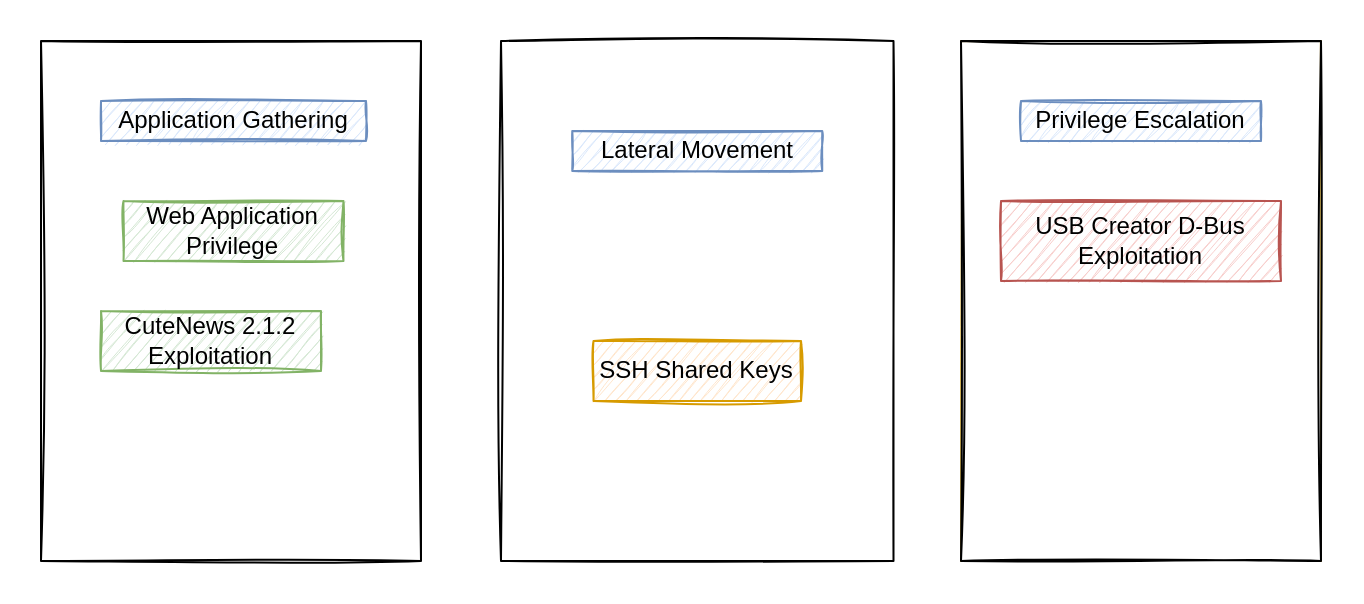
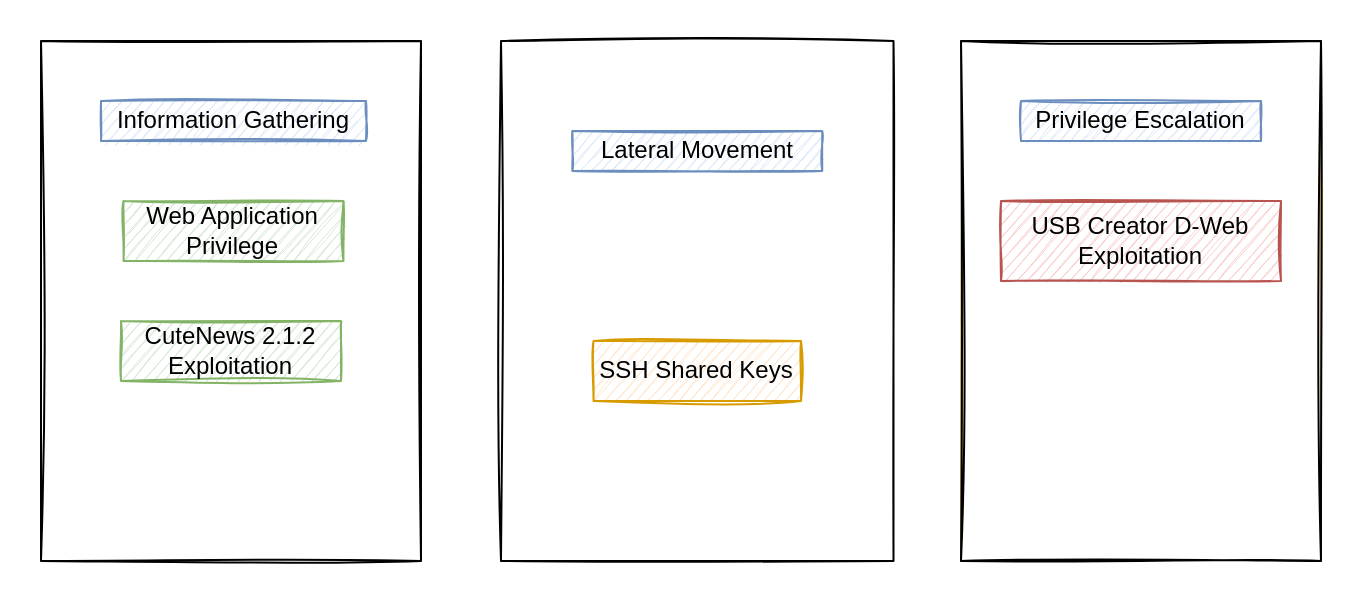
(234, 121) -> (234, 121)
(1141, 241) -> (1141, 241)
(211, 341) -> (231, 351)
